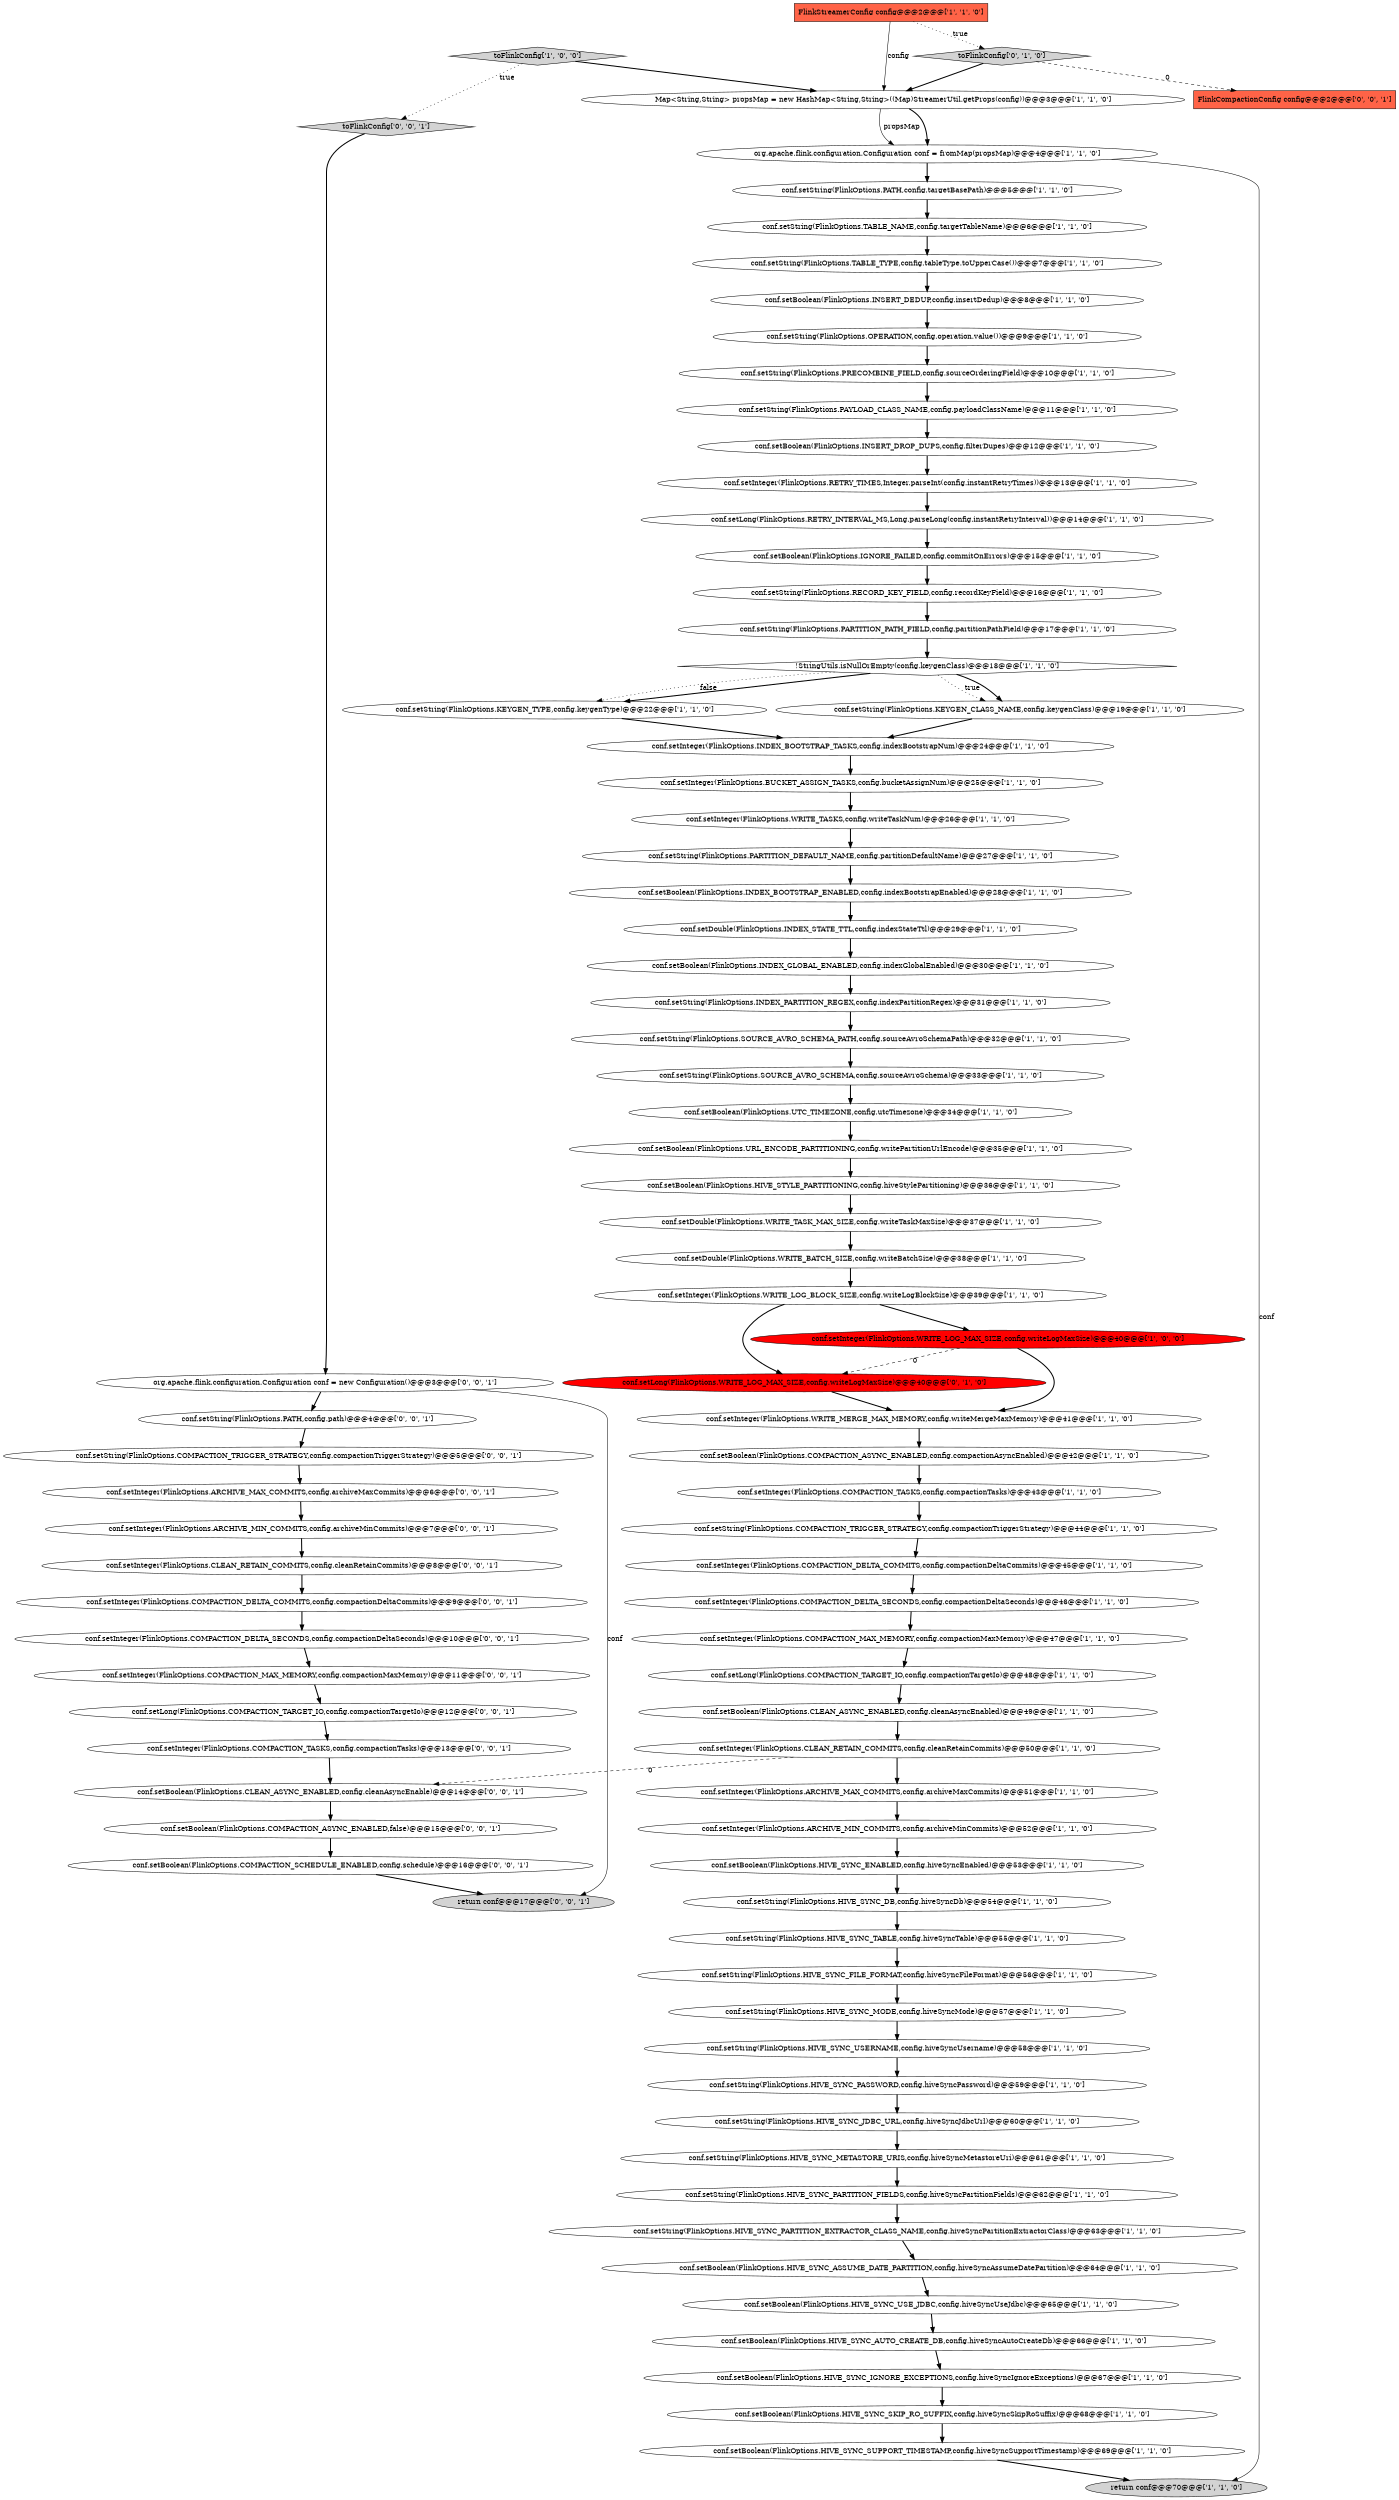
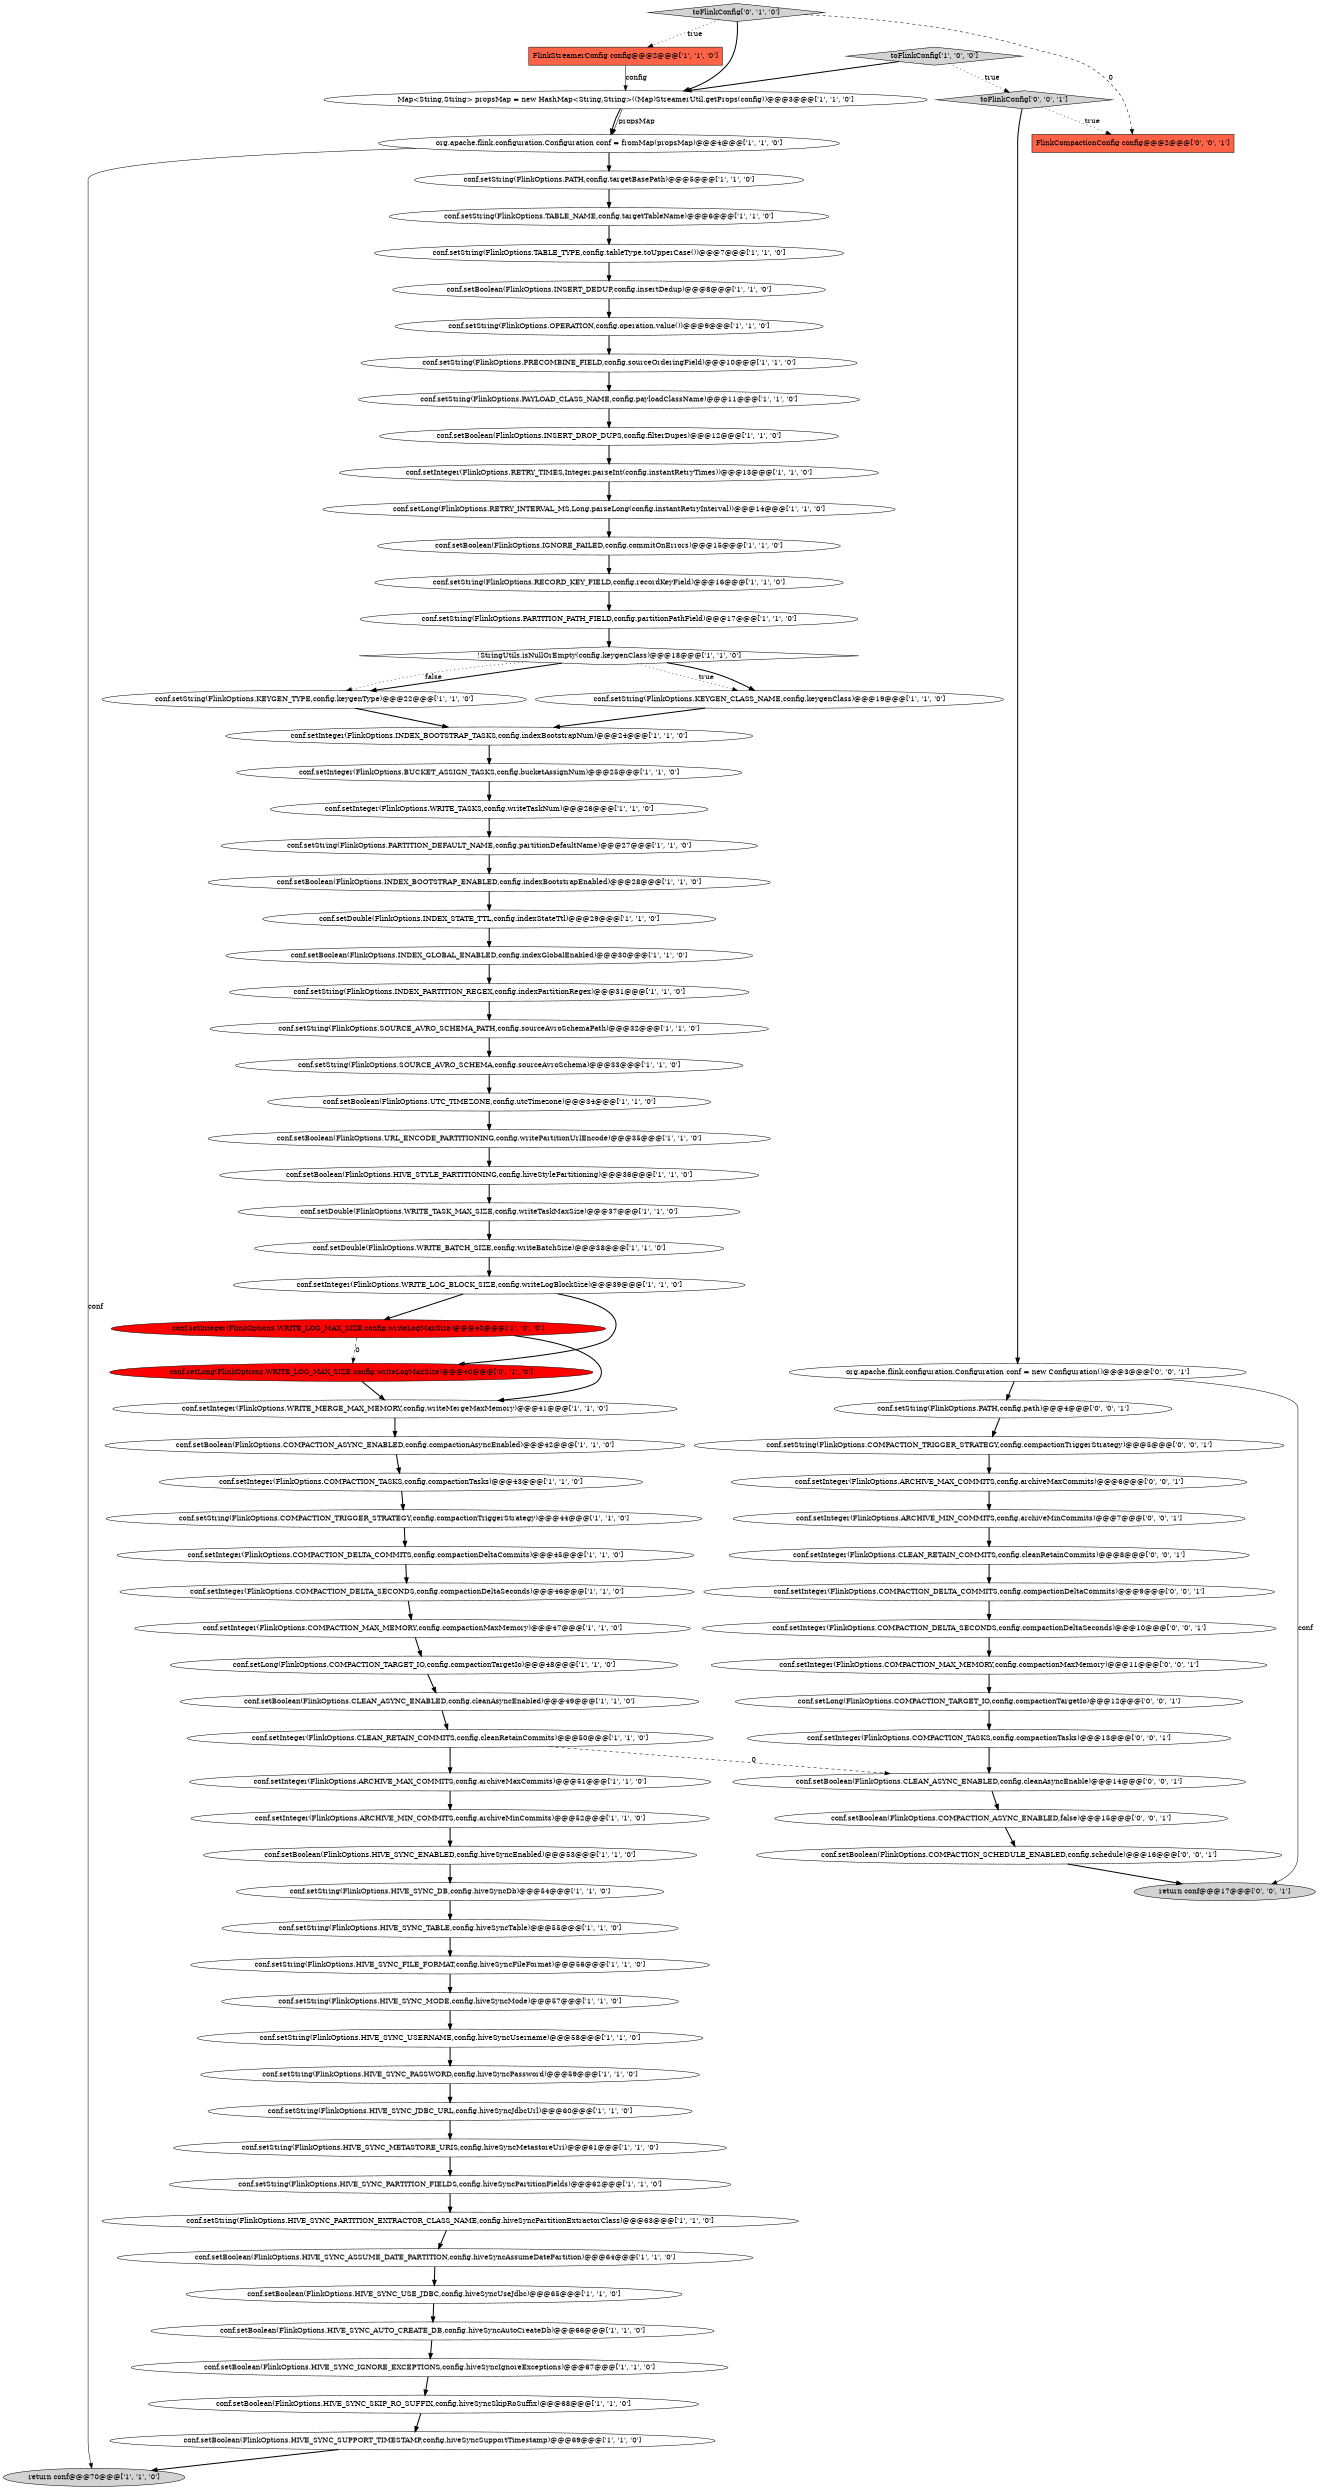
(947, 34) -> (686, 33)
none -> (1074, 120)
